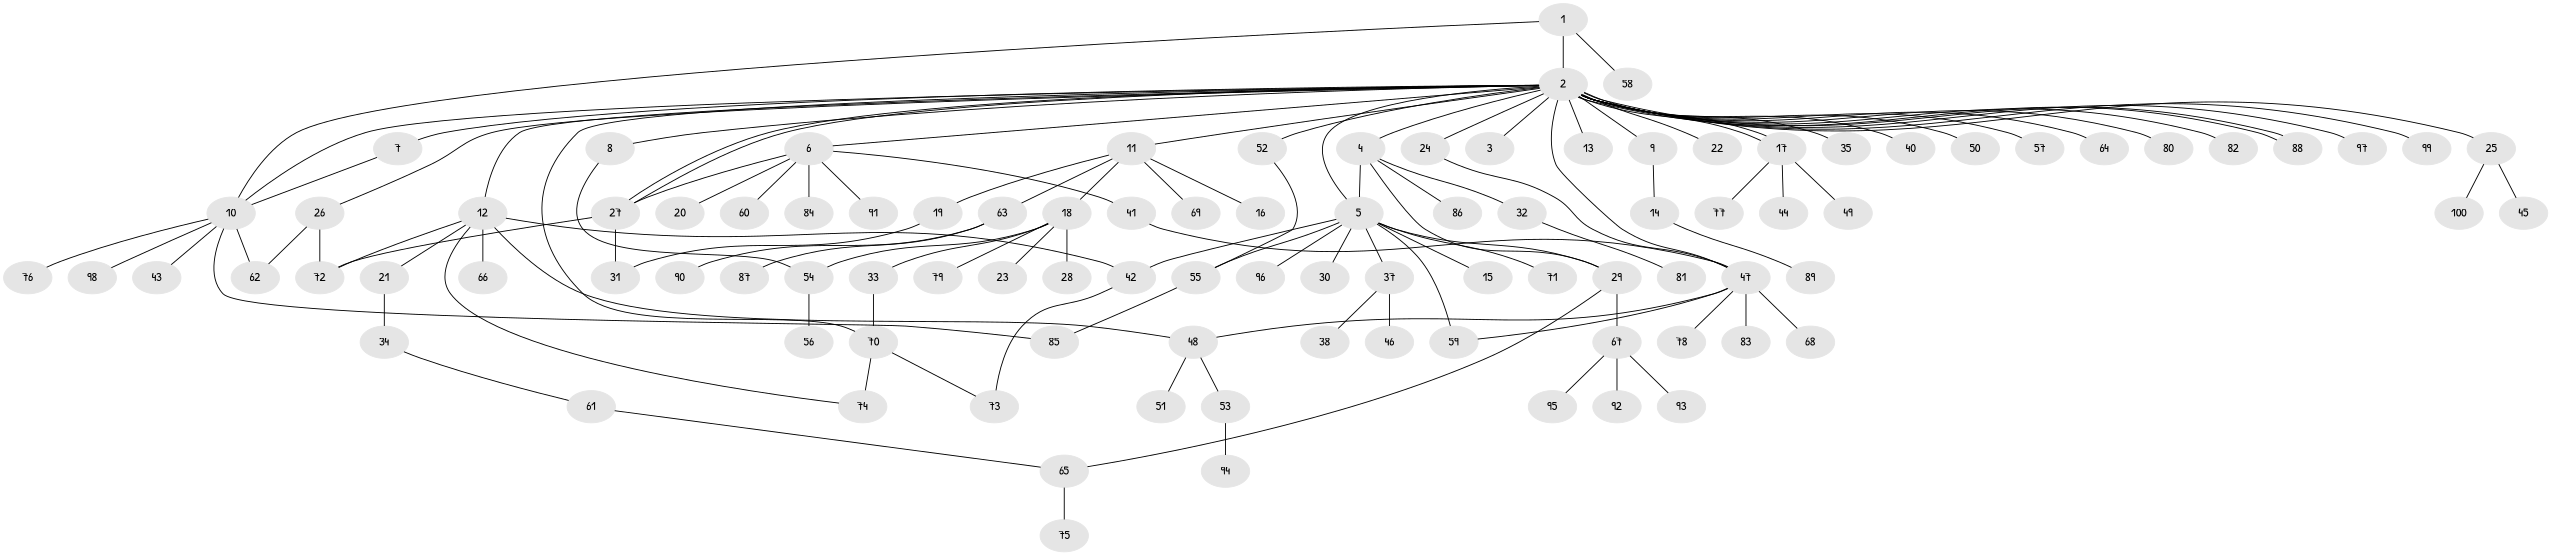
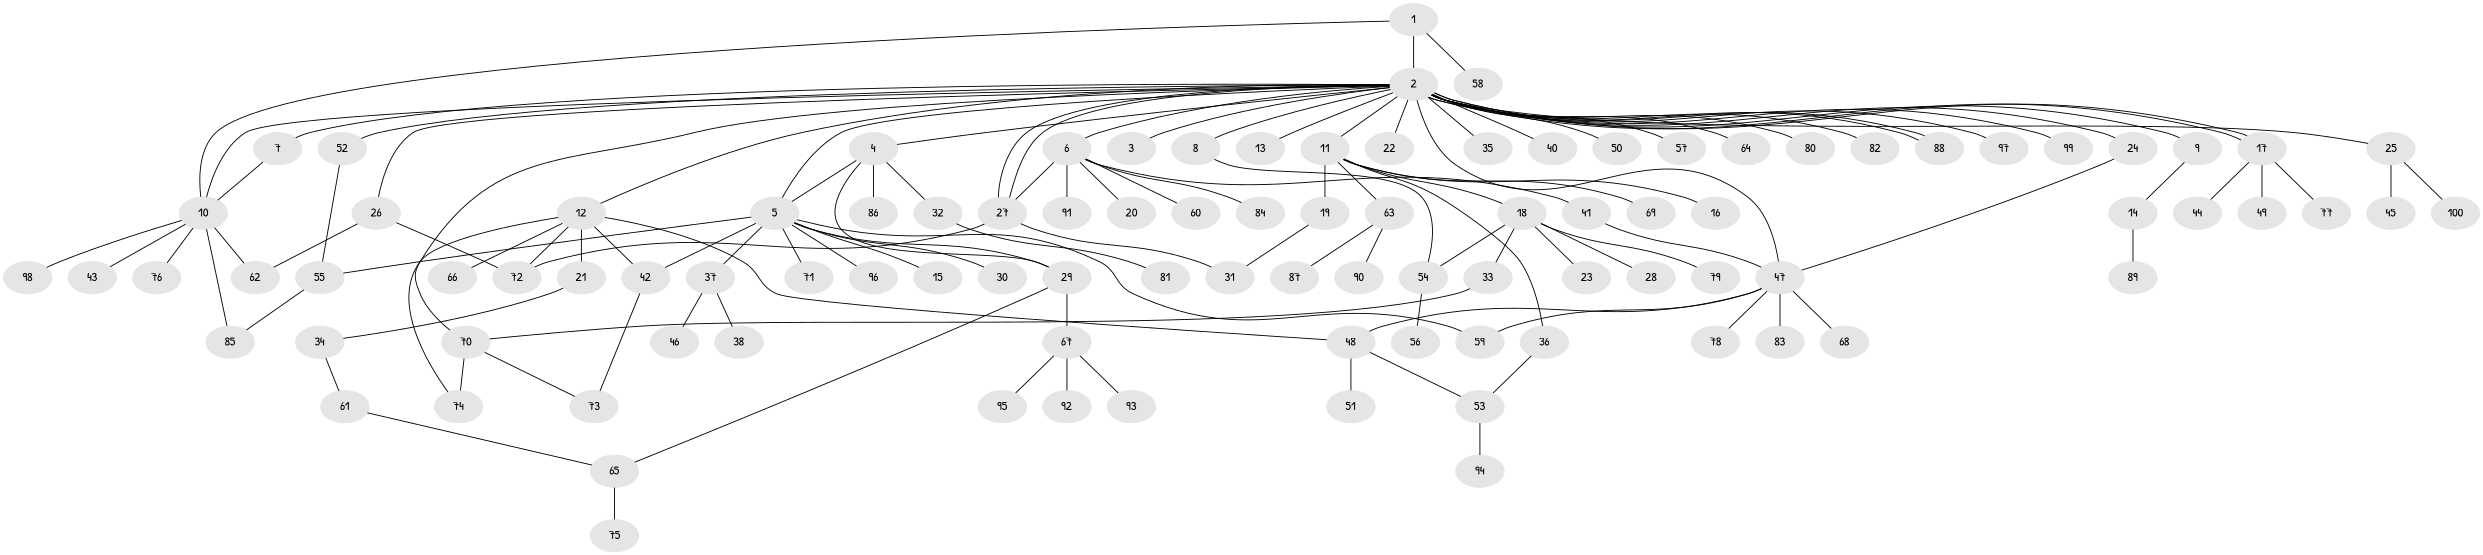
none -> (1544, 342)
